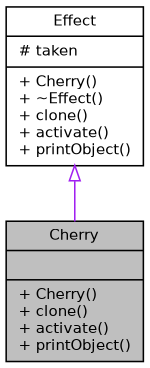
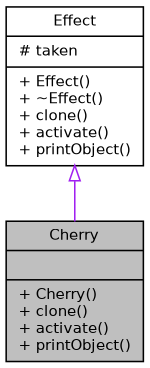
(59, 82) -> (55, 82)
